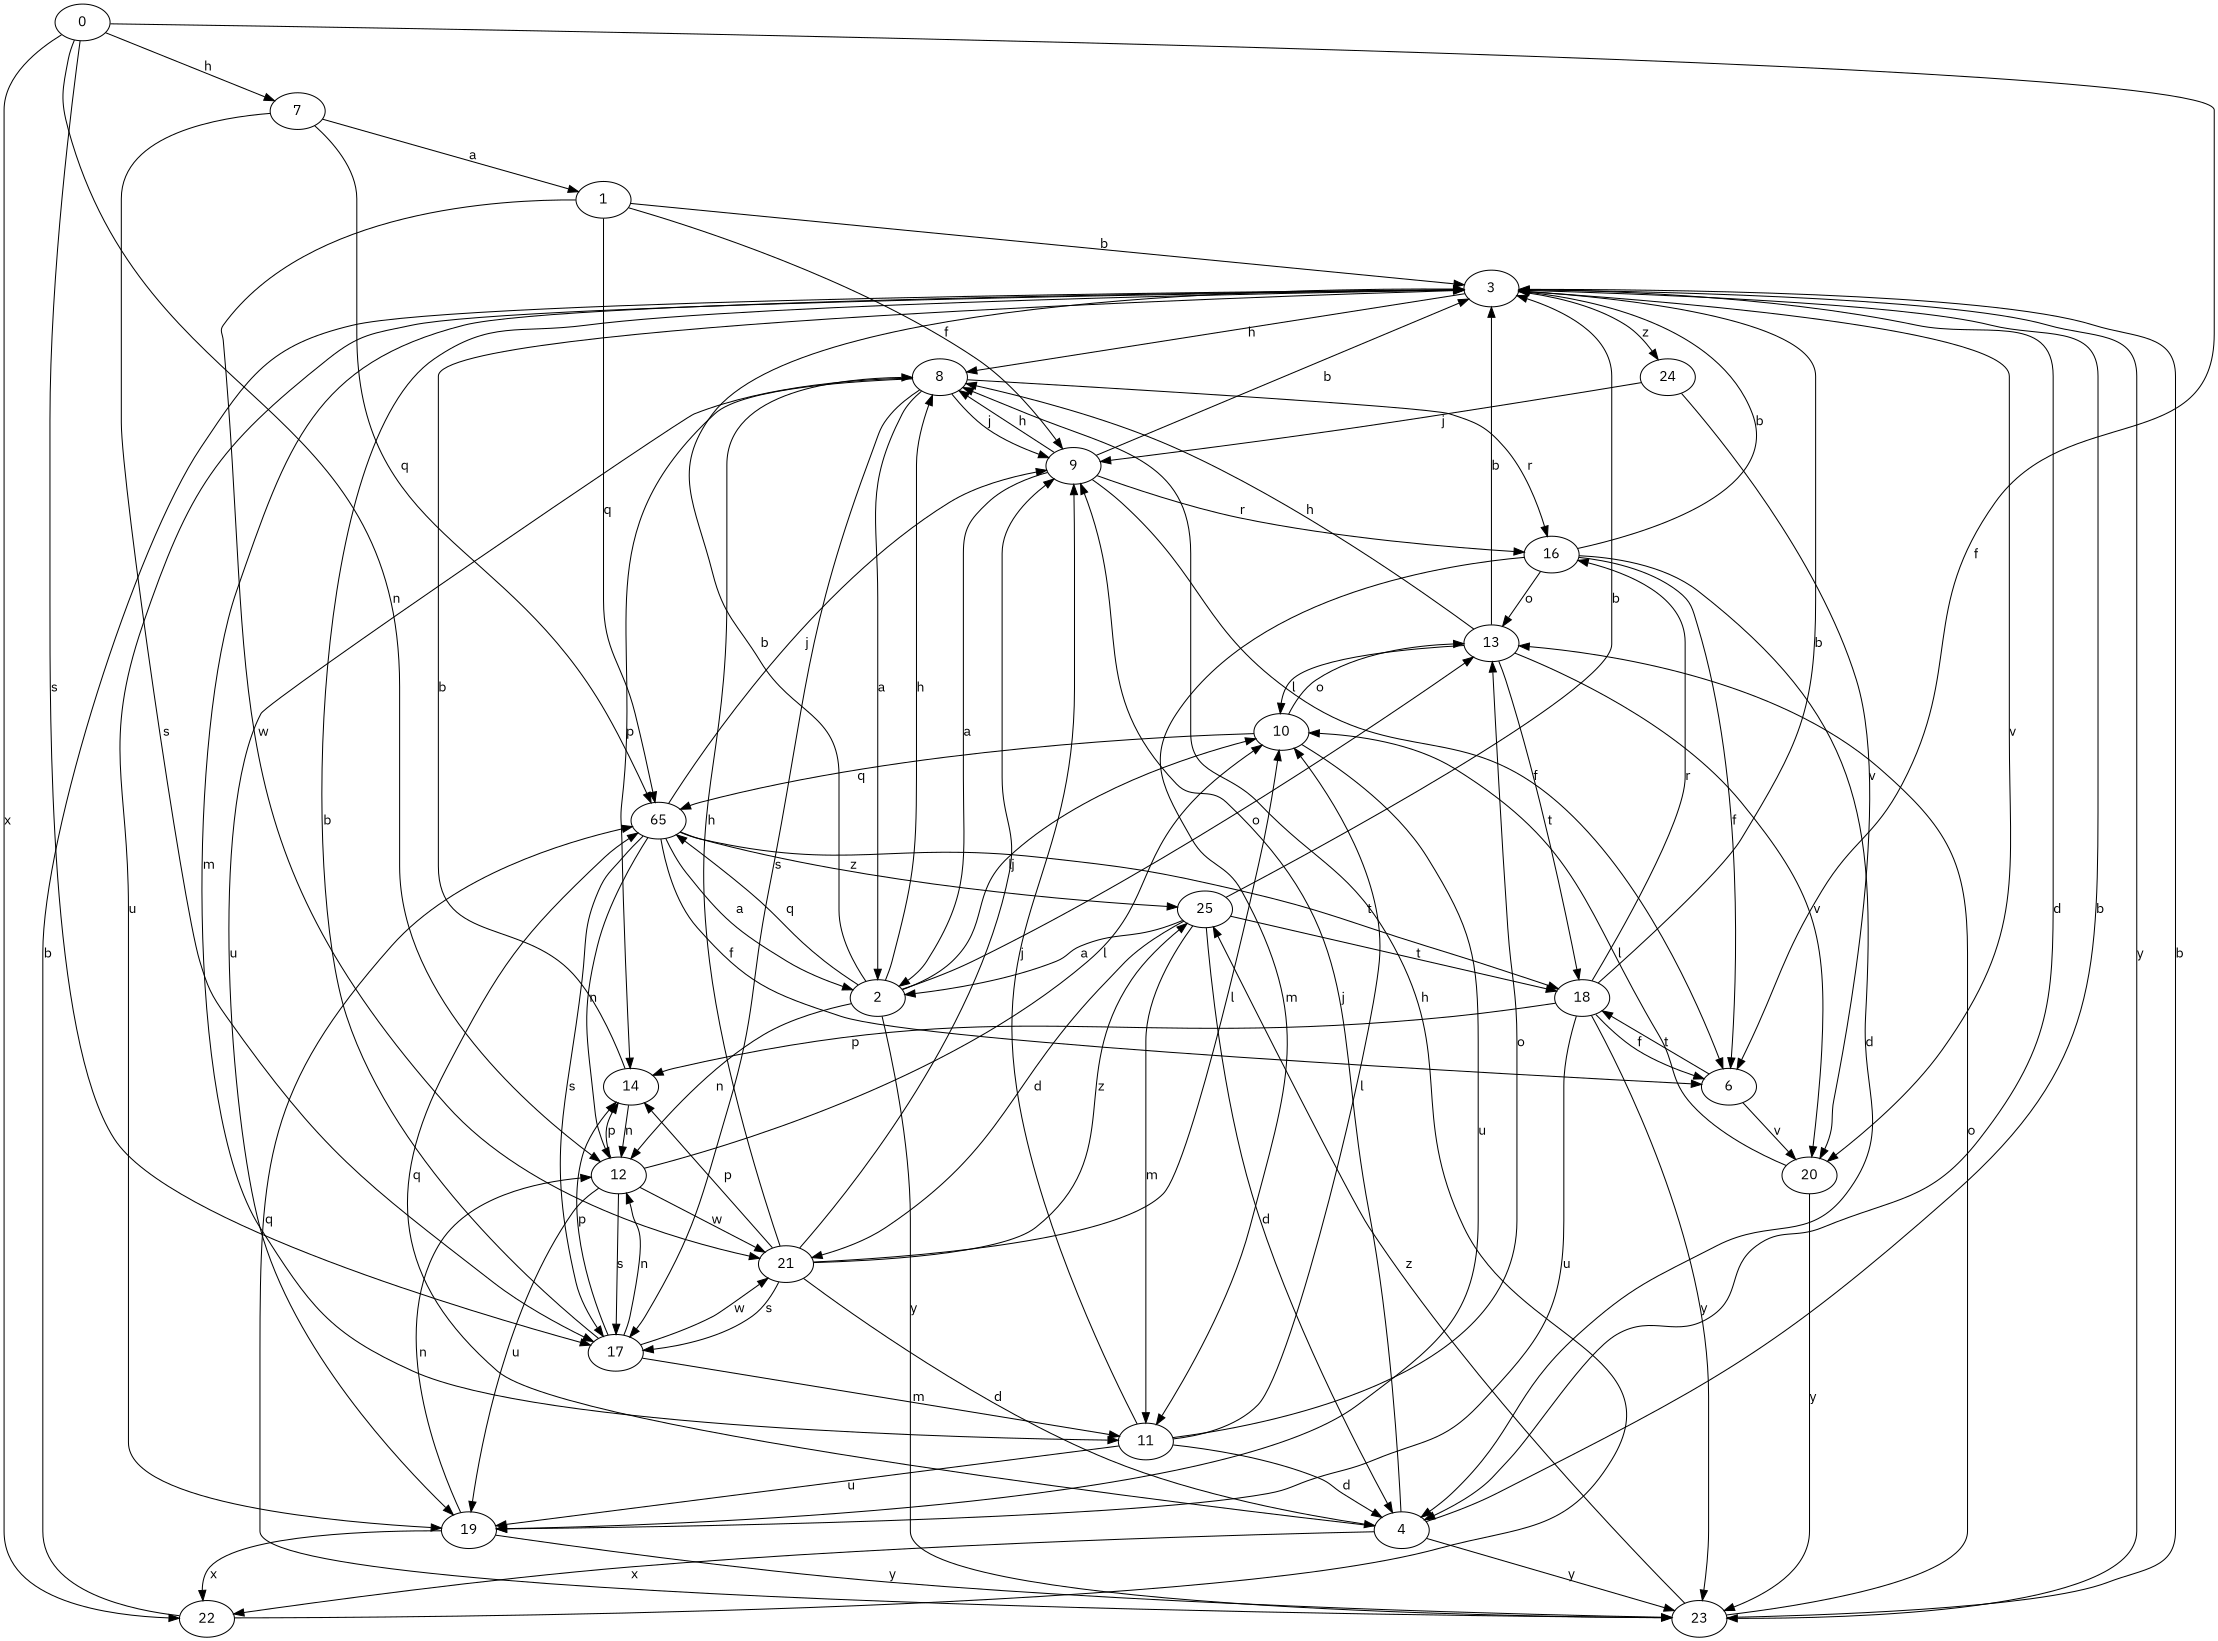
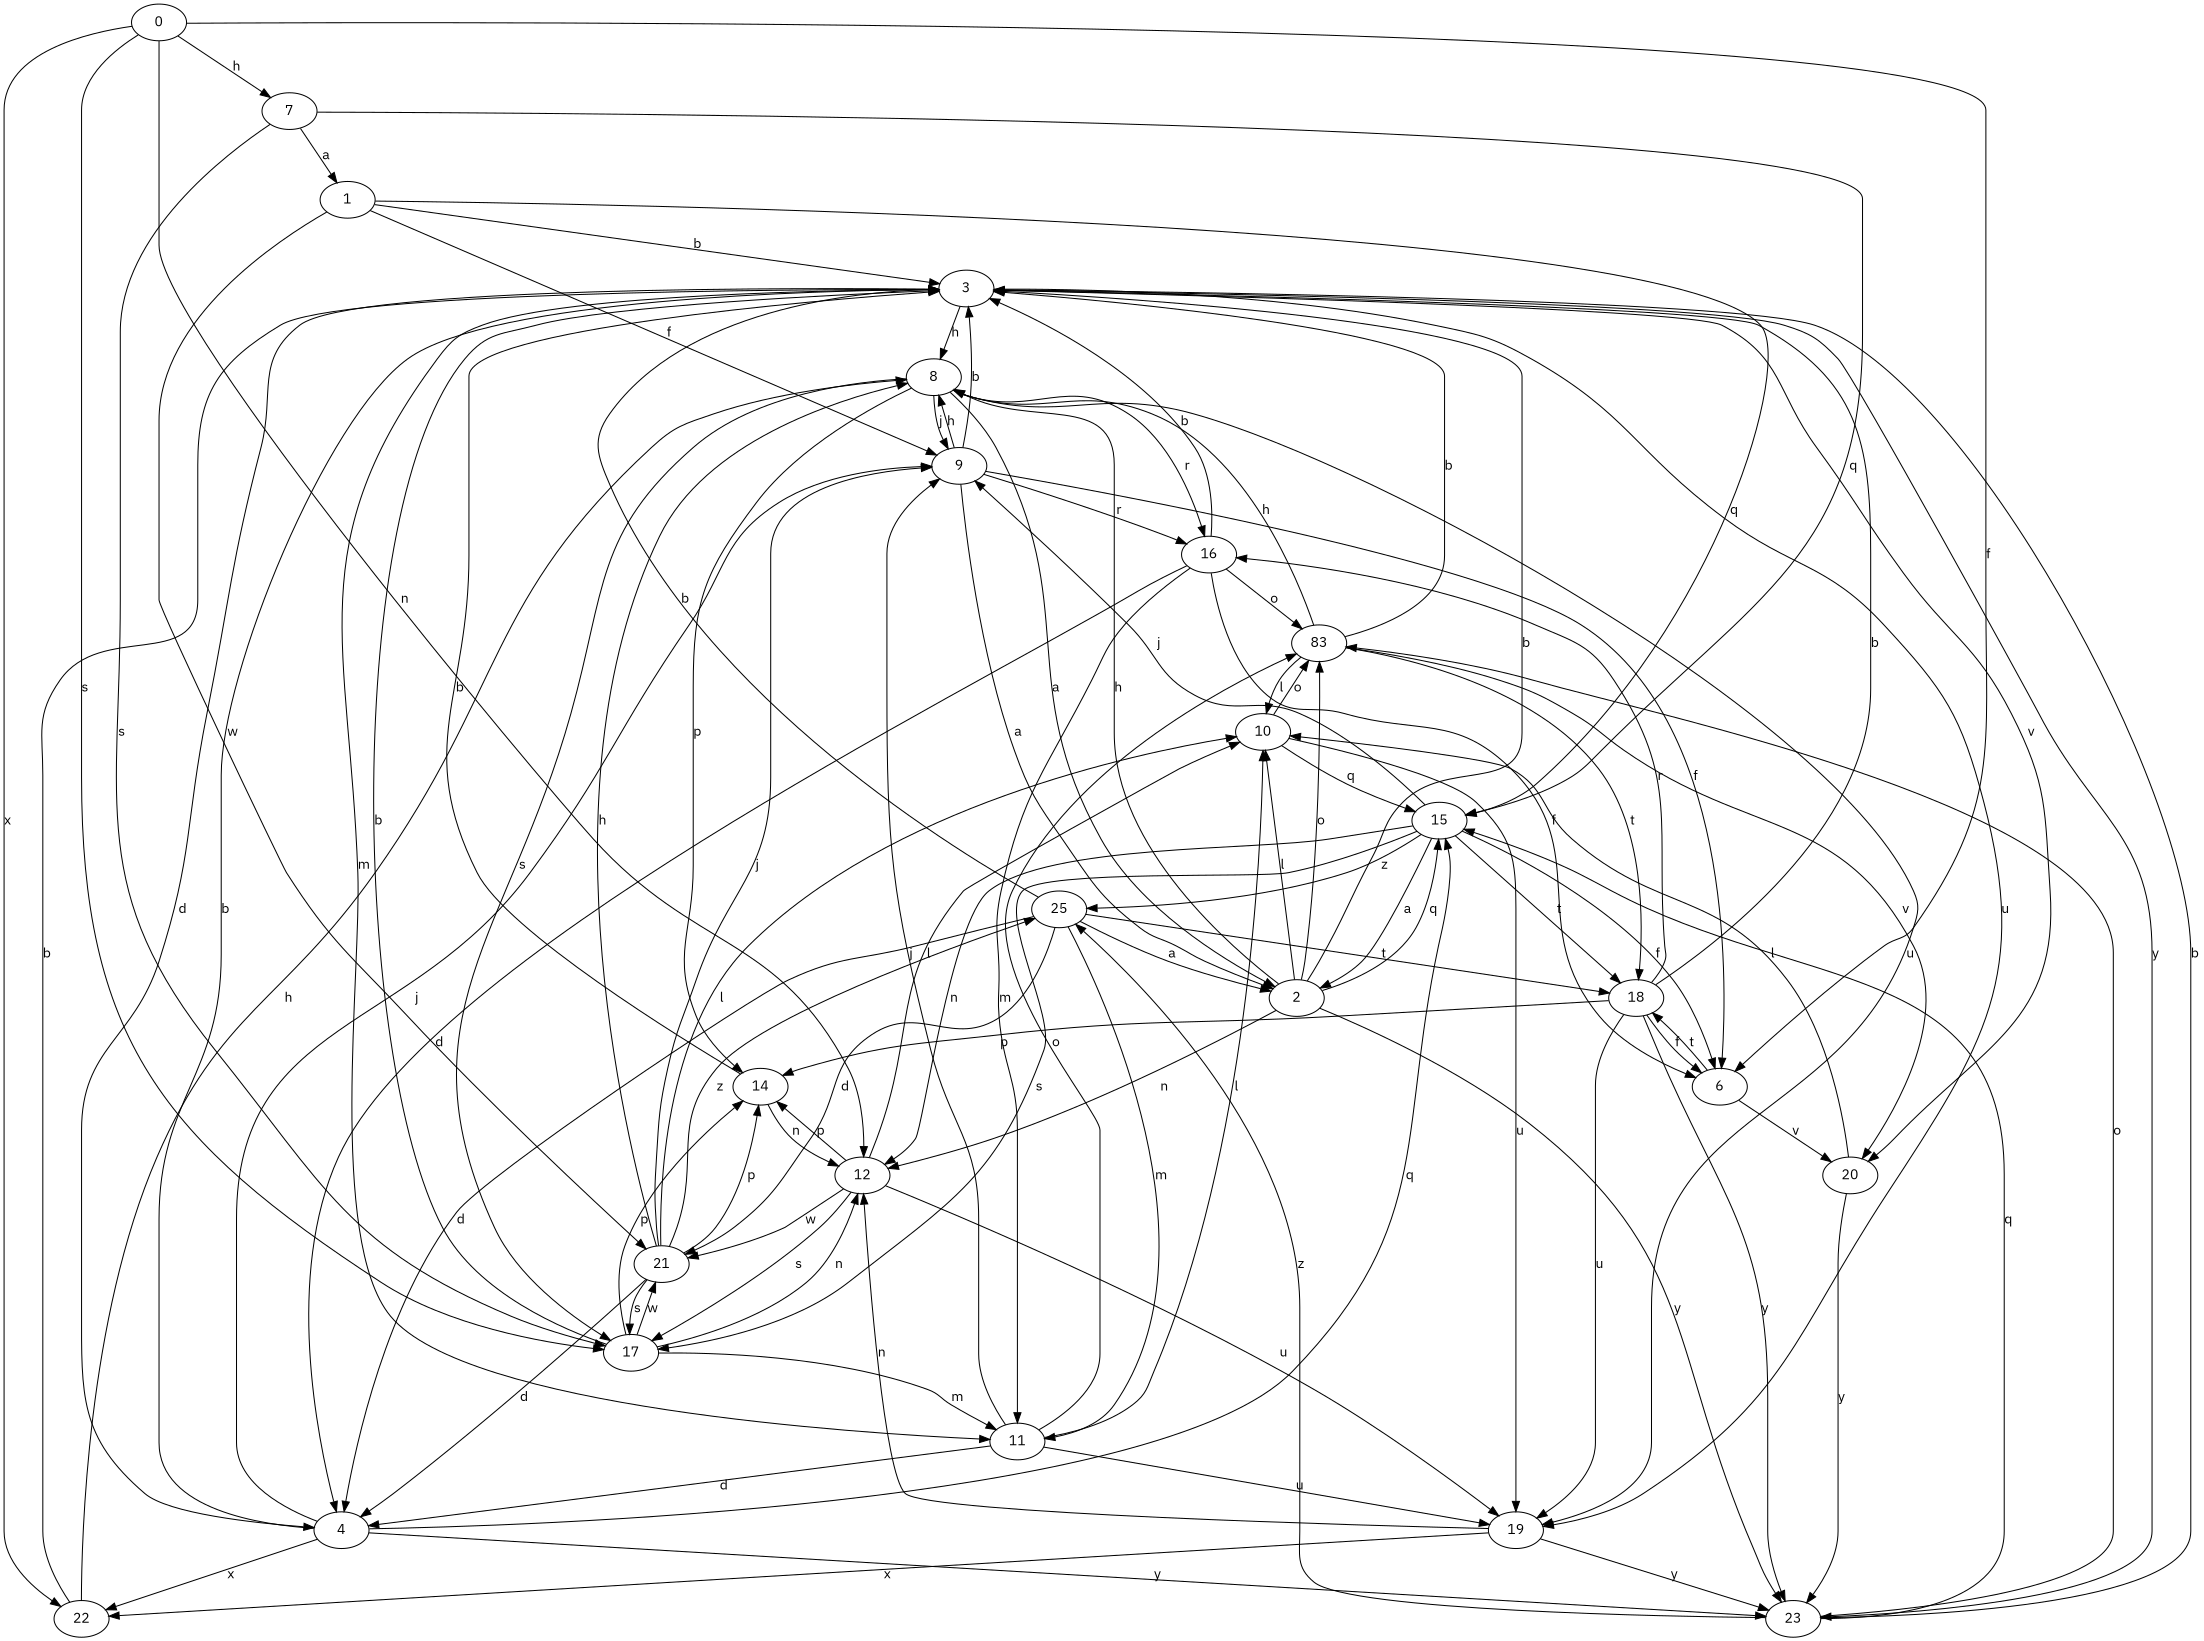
(1668, 377) -> none
(1491, 643) -> (1319, 643)
(659, 821) -> (1439, 821)
